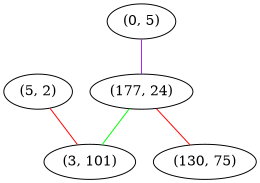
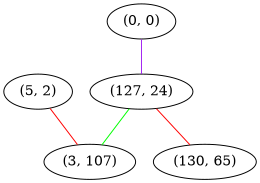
(141, 21) -> (141, 21)
(141, 92) -> (141, 92)
(90, 162) -> (90, 162)
(205, 162) -> (205, 162)
